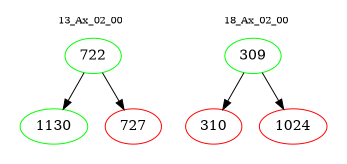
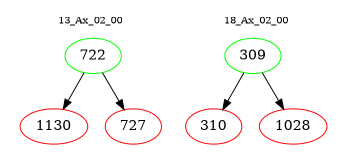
(54, 126) -> (54, 126)
(293, 126) -> (293, 126)
